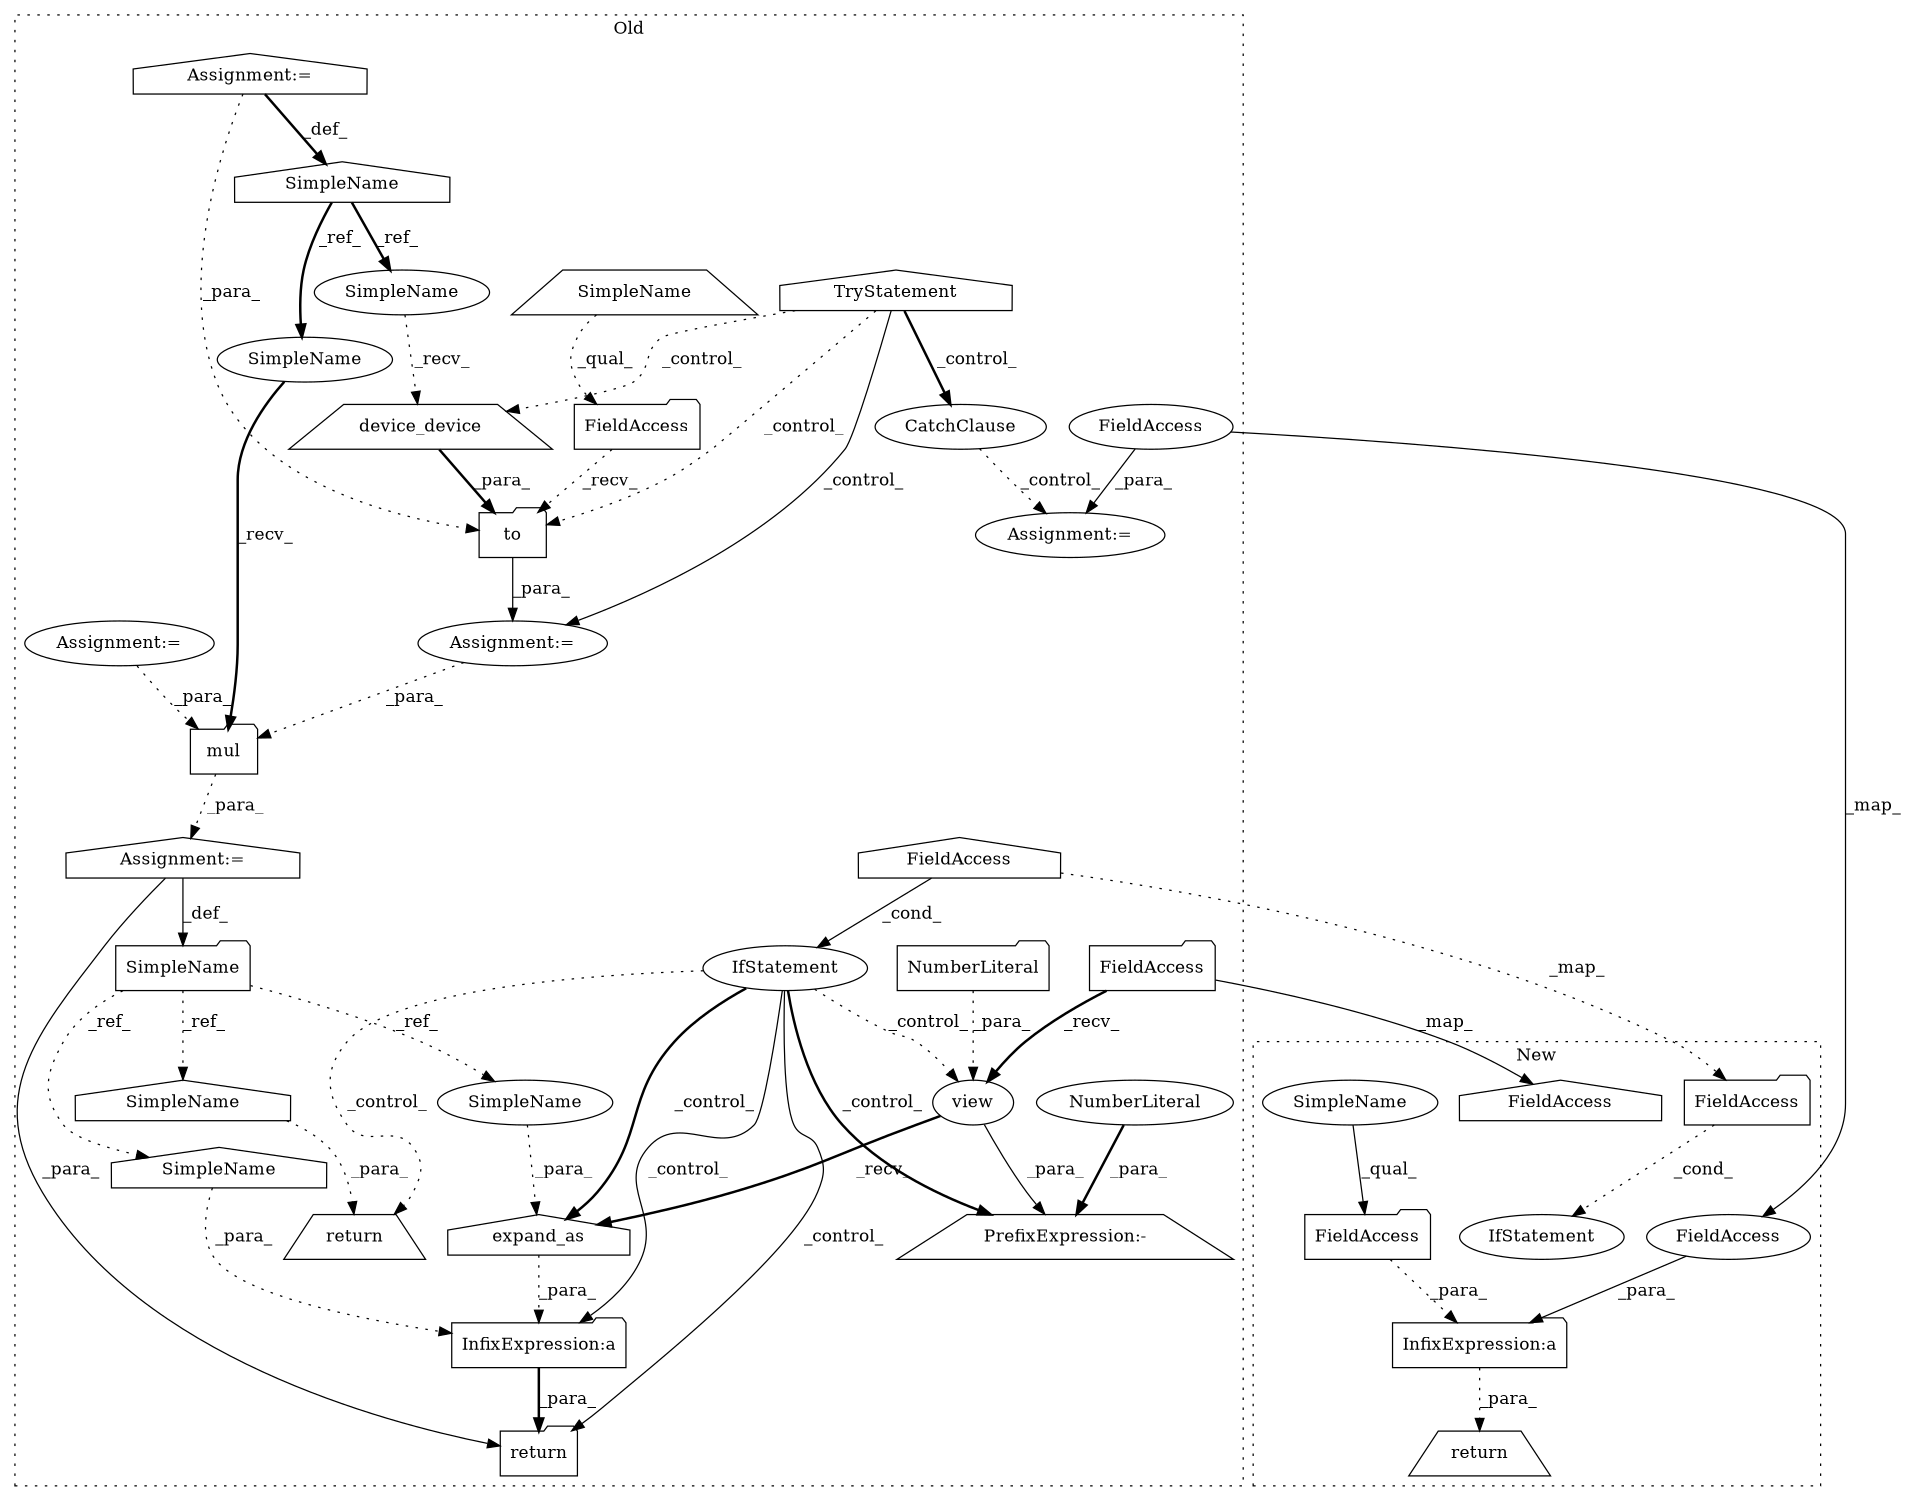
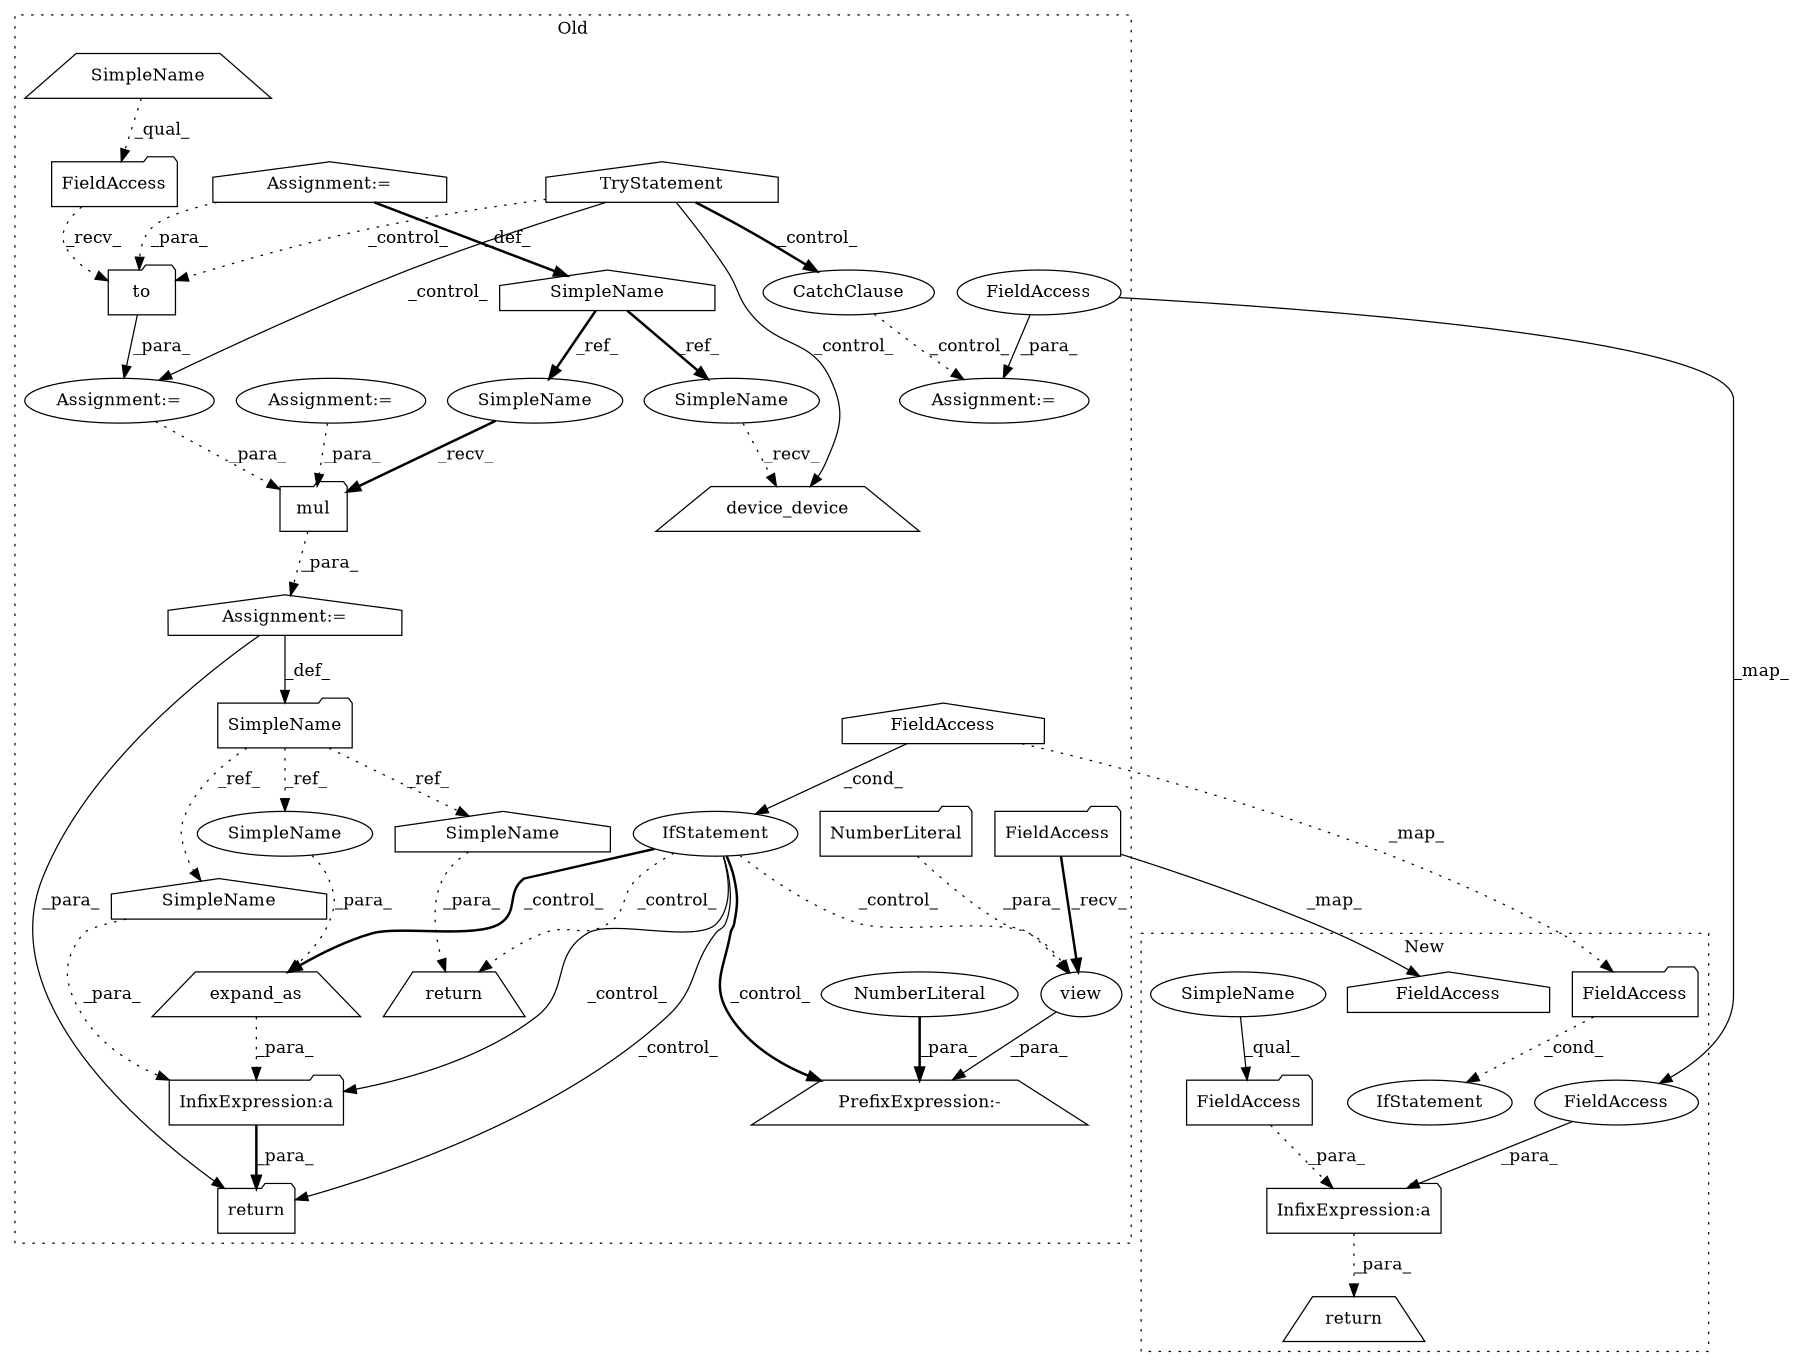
(651, 351) -> (779, 337)
(463, 476) -> none
(778, 1178) -> none
(539, 1237) -> (256, 994)
